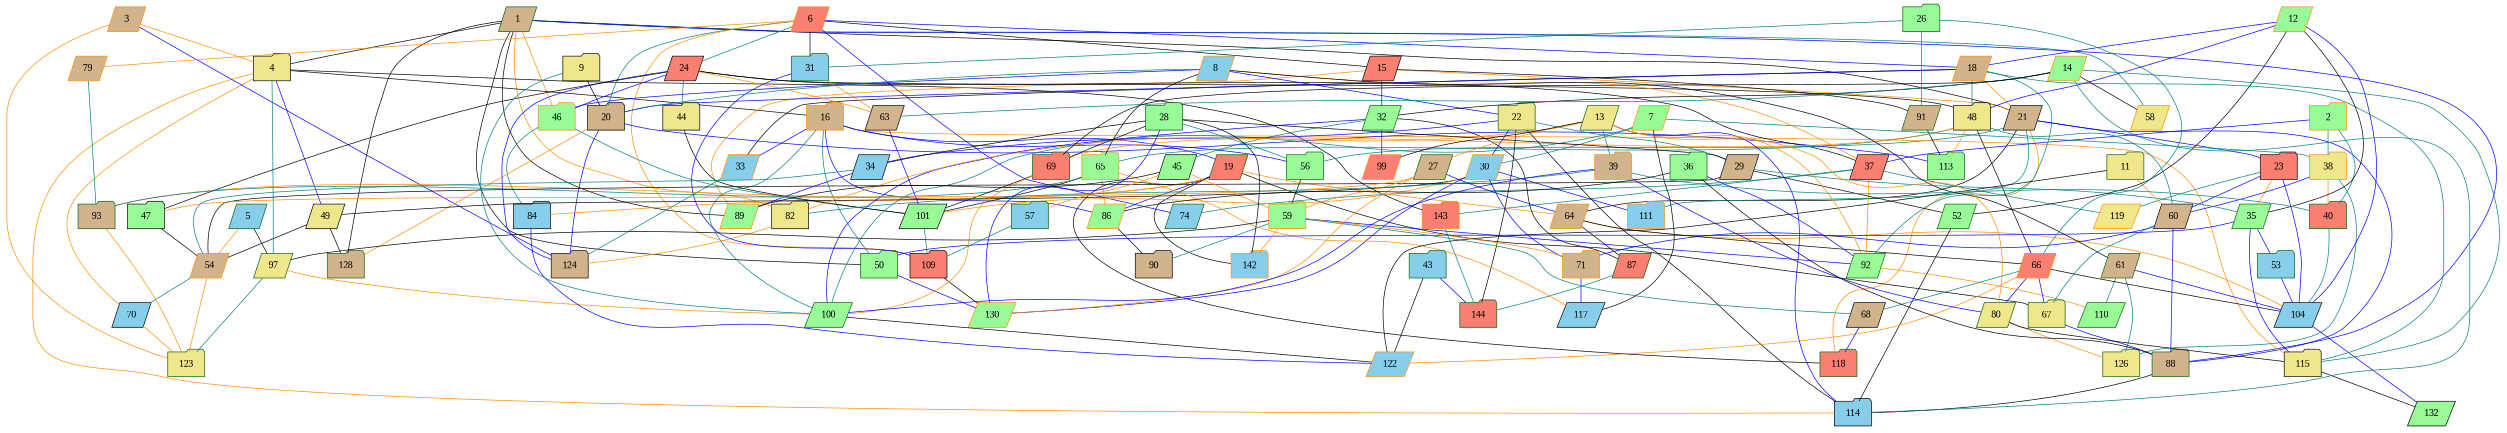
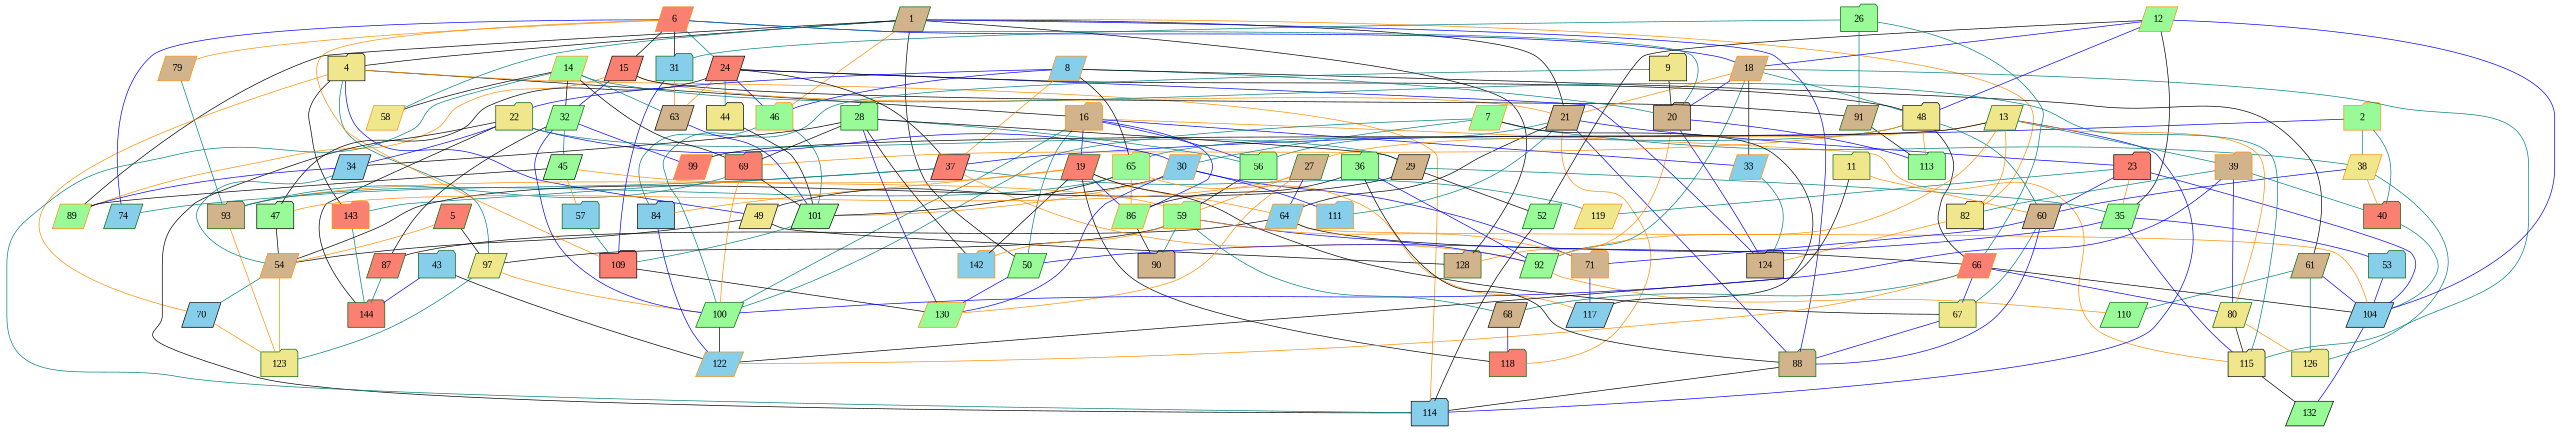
(127, 19) -> none
(2328, 167) -> (2362, 167)
none -> (485, 192)
(248, 216) -> (453, 216)
(1569, 216) -> (1285, 216)
(879, 266) -> (1027, 266)
